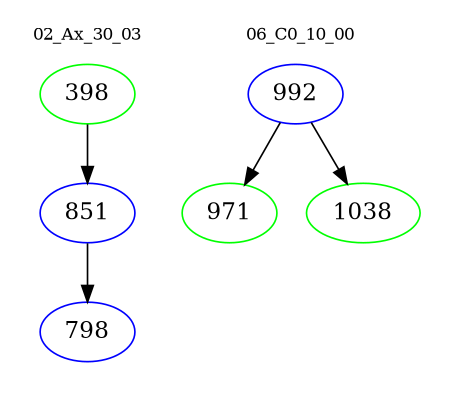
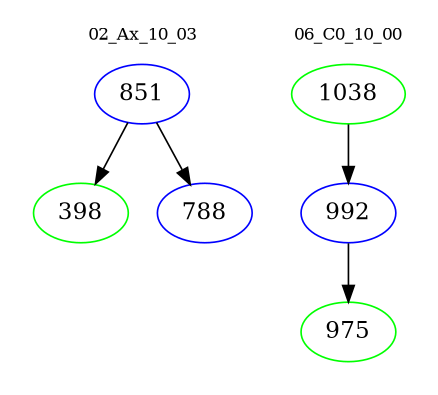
(88, 36) -> (143, 36)
(88, 145) -> (116, 146)
(325, 146) -> (348, 145)
(230, 213) -> (348, 332)
(88, 332) -> (205, 213)
